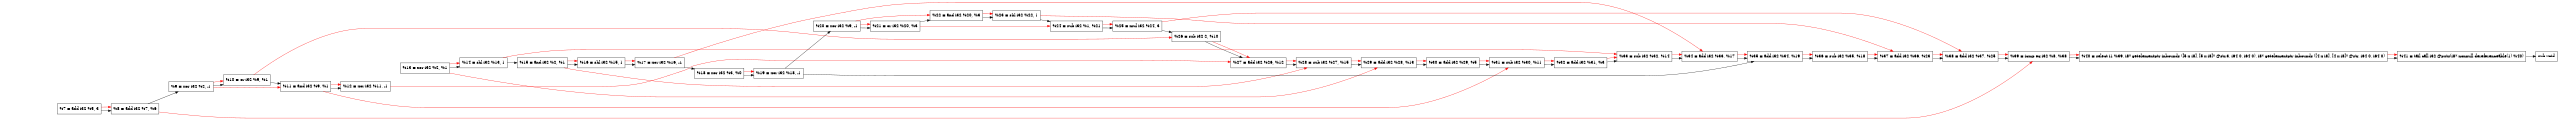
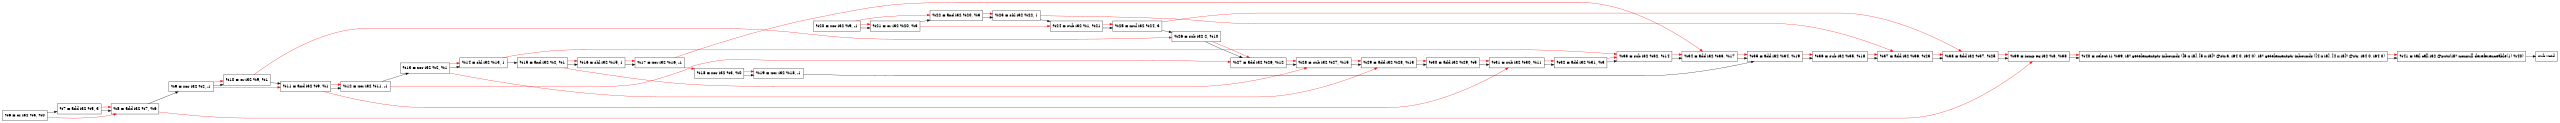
(806, 51) -> none
(686, 68) -> (686, 68)
none -> (394, 78)
none -> (25, 116)
